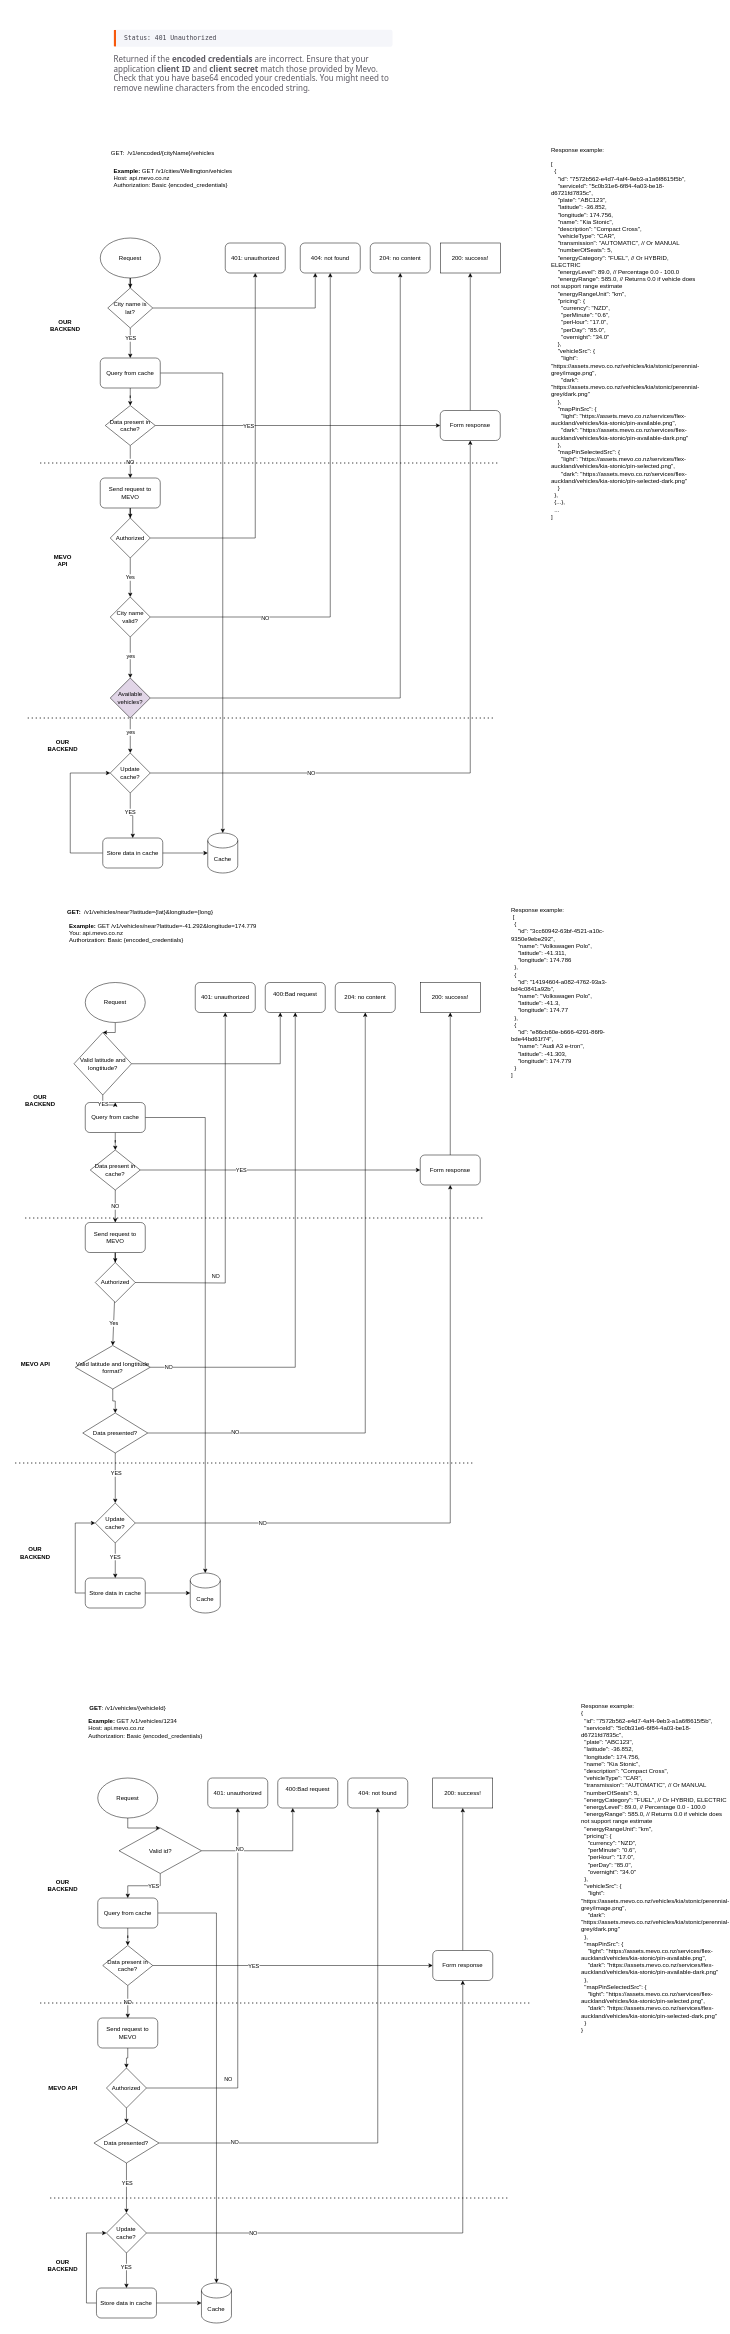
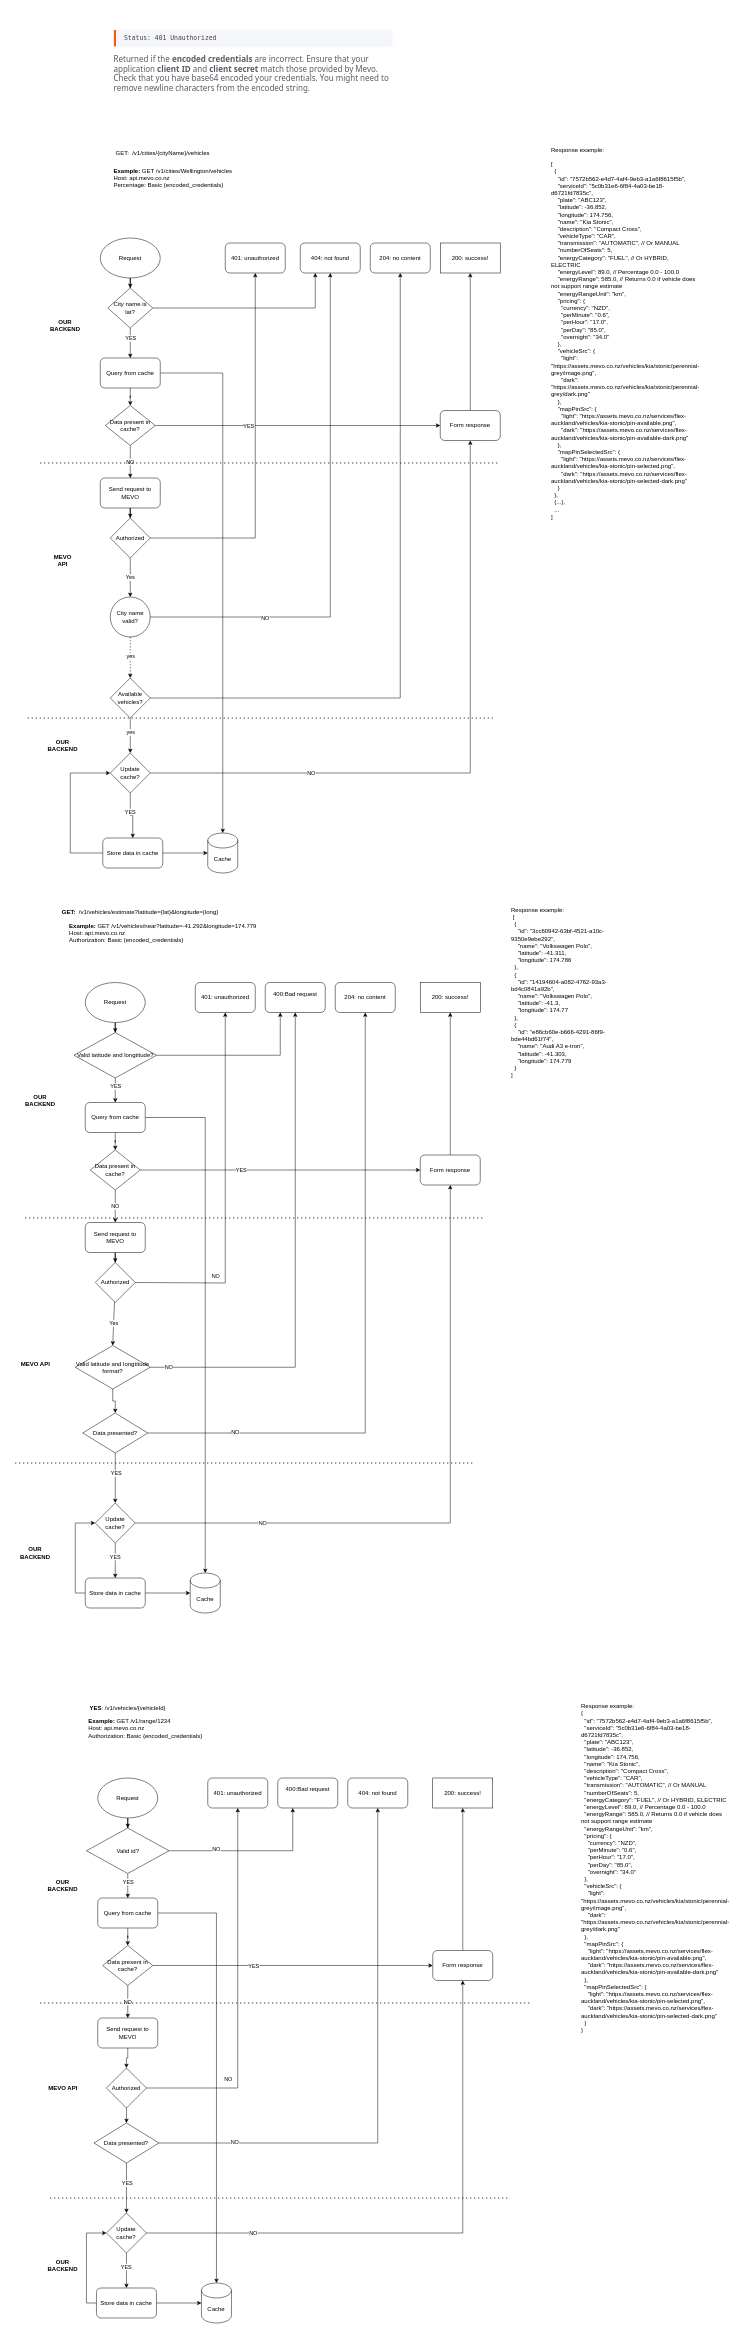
(163, 153) -> (163, 153)
(173, 178) -> (173, 178)
(130, 617) -> (130, 617)
(130, 653) -> (130, 653)
(130, 698) -> (130, 698)
(140, 912) -> (140, 912)
(163, 933) -> (163, 933)
(103, 1064) -> (115, 1055)
(128, 1708) -> (128, 1708)
(146, 1728) -> (146, 1728)
(160, 1851) -> (128, 1851)
